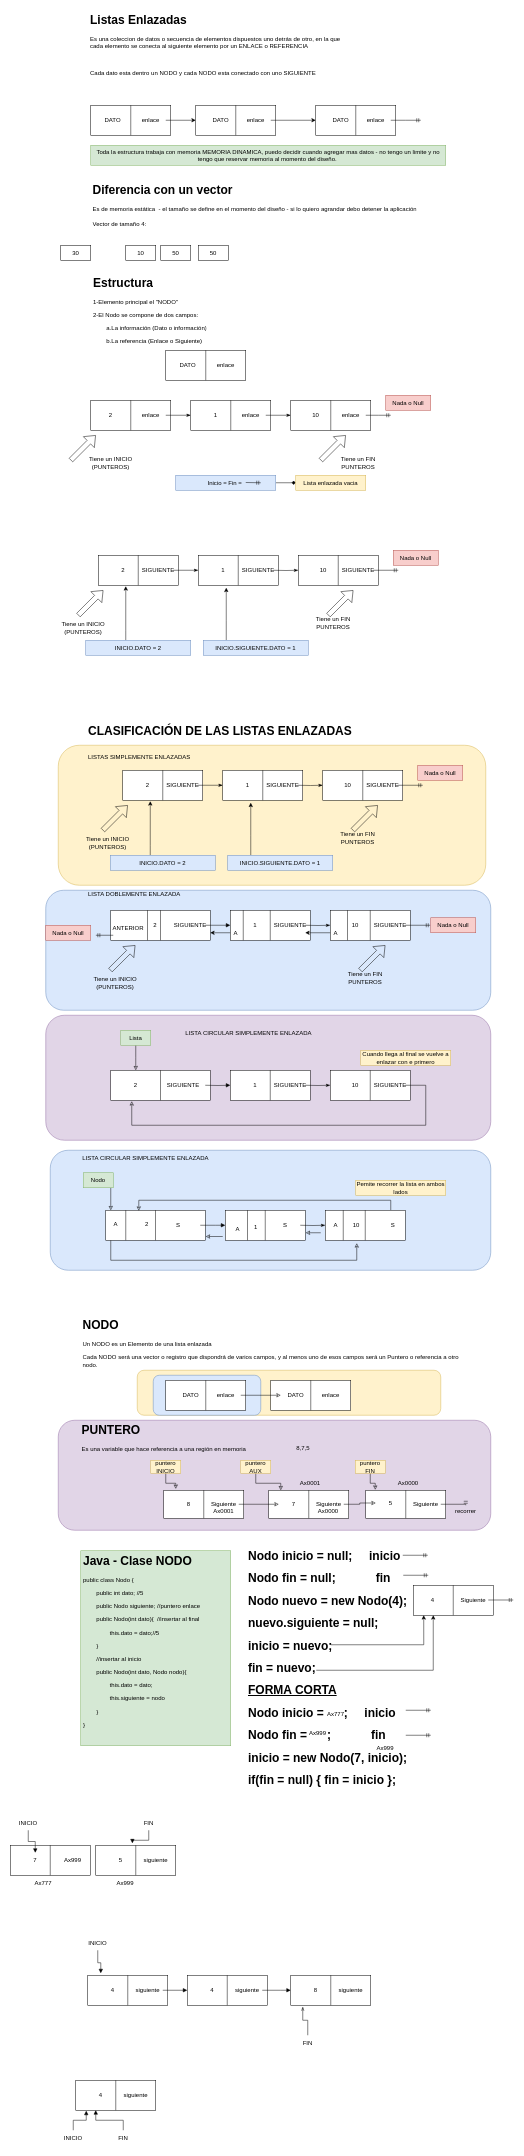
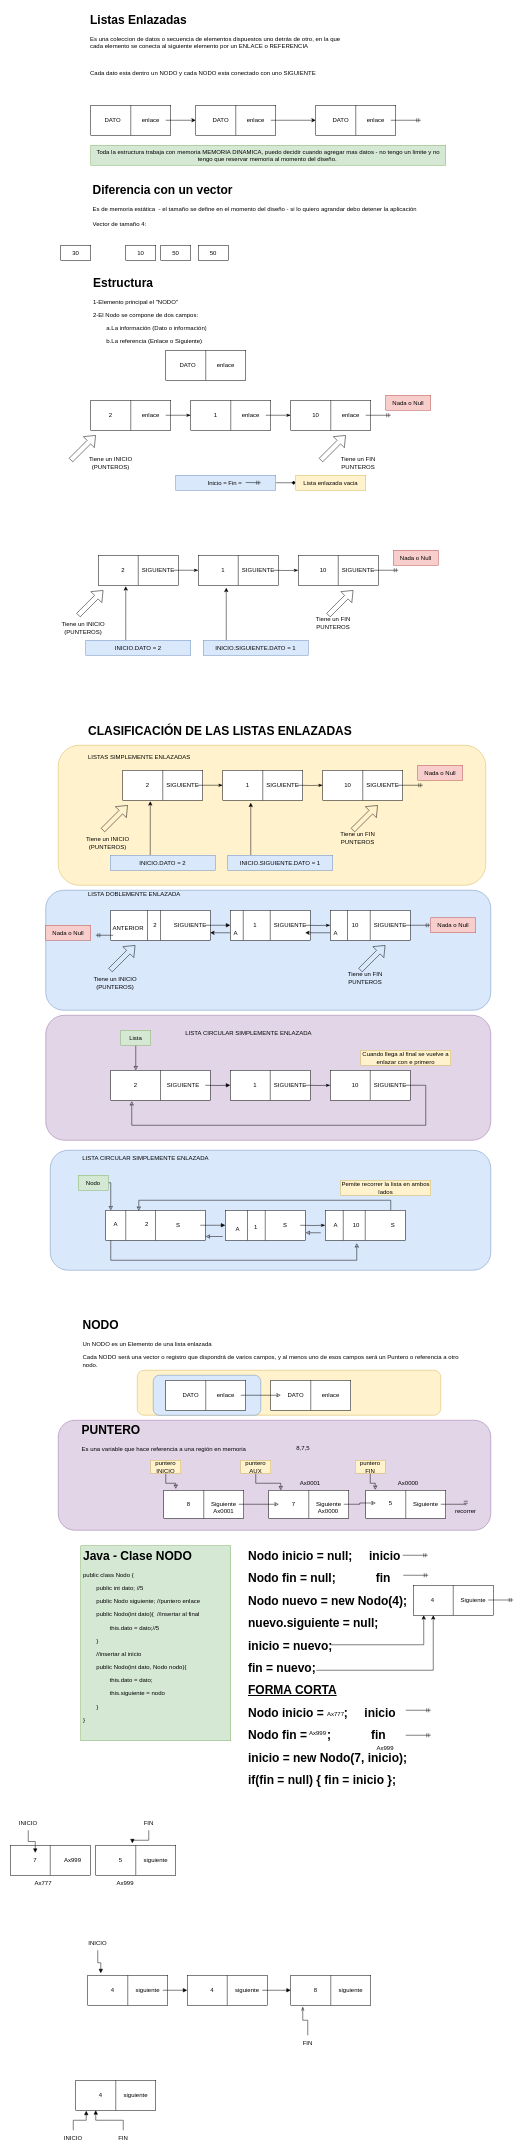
(98, 1180) -> (93, 1183)
(401, 1188) -> (386, 1188)
(156, 1648) -> (156, 1643)
